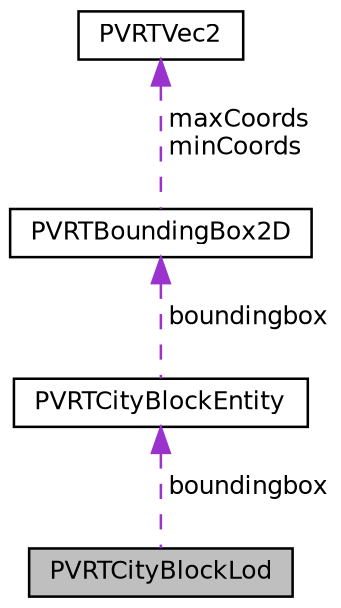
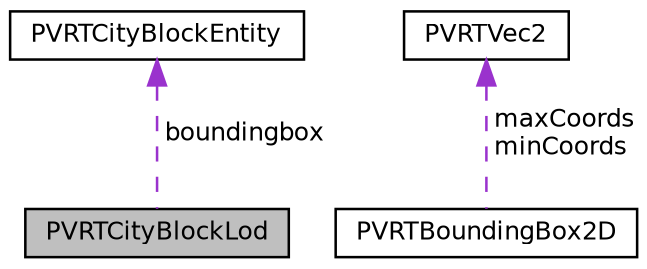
(161, 331) -> none
